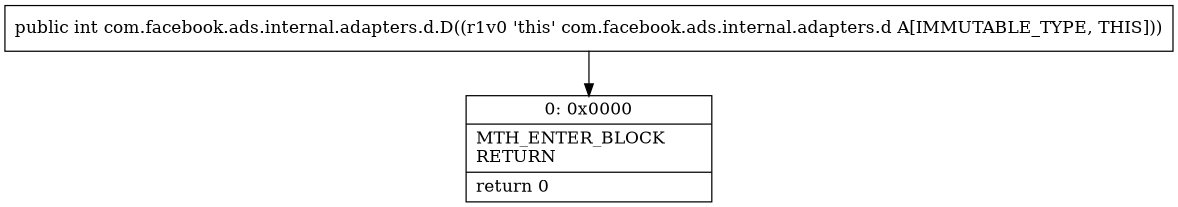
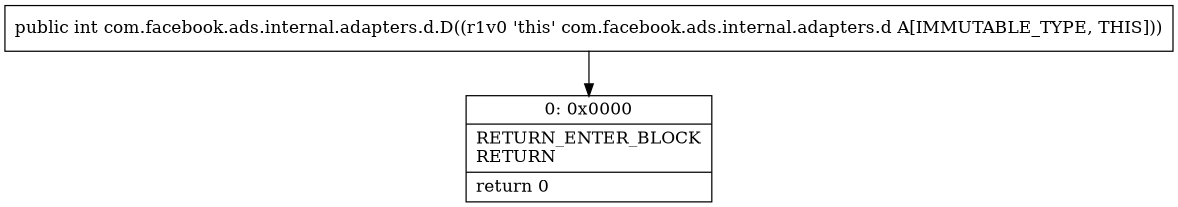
(571, 138) -> (589, 138)
